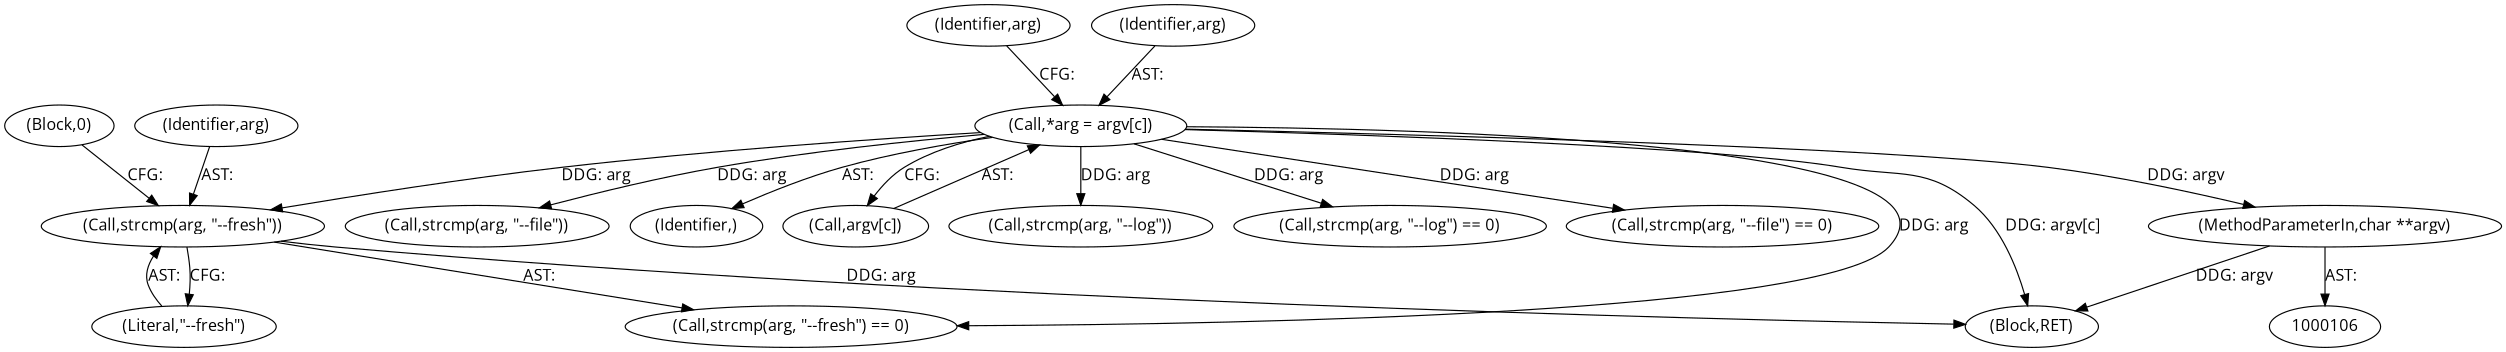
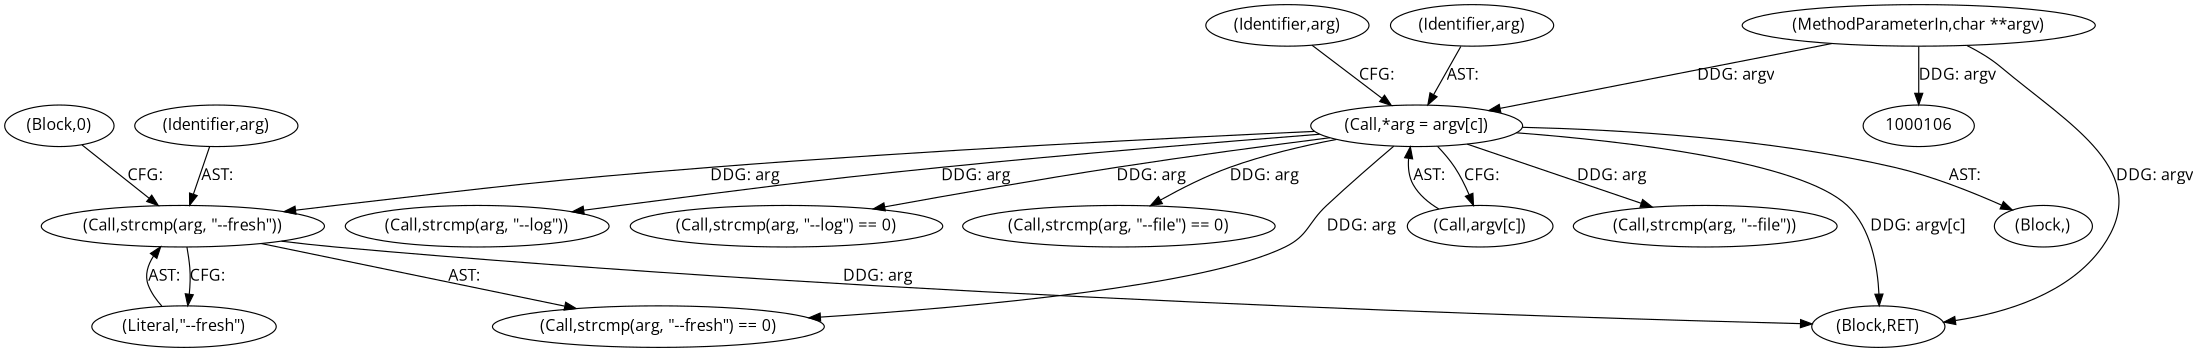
(1717, 146) -> (1666, 76)
(696, 226) -> (2043, 226)
(2343, 276) -> (1957, 76)
